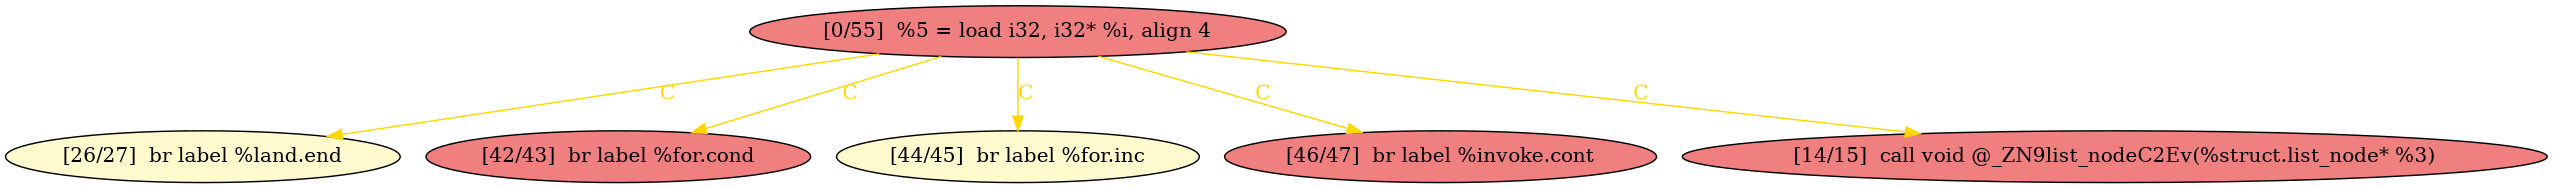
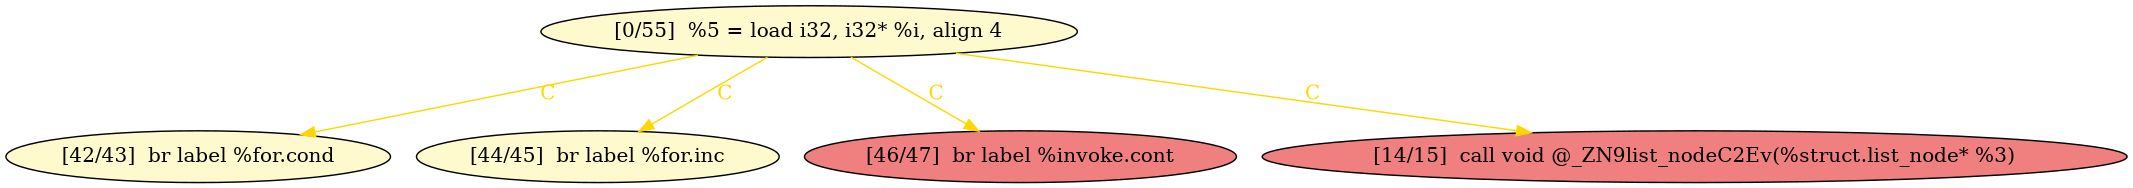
(1018, 32) -> (809, 32)
(203, 157) -> none
(618, 157) -> (198, 157)
